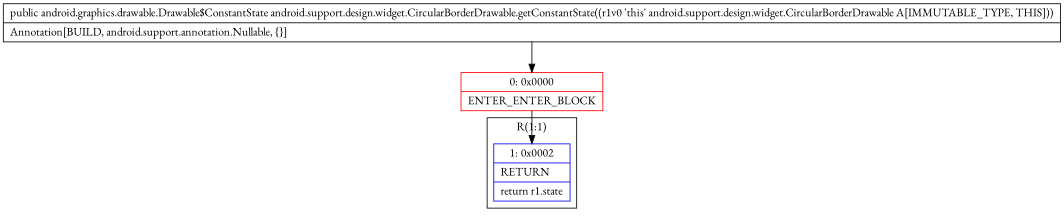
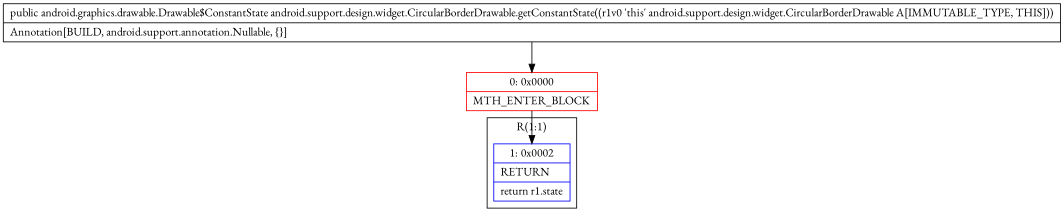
(532, 101) -> (532, 101)
